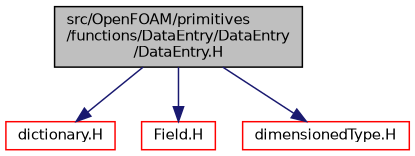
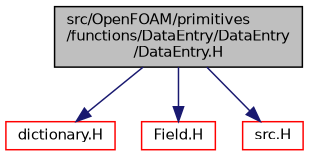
(326, 136) -> (273, 136)
